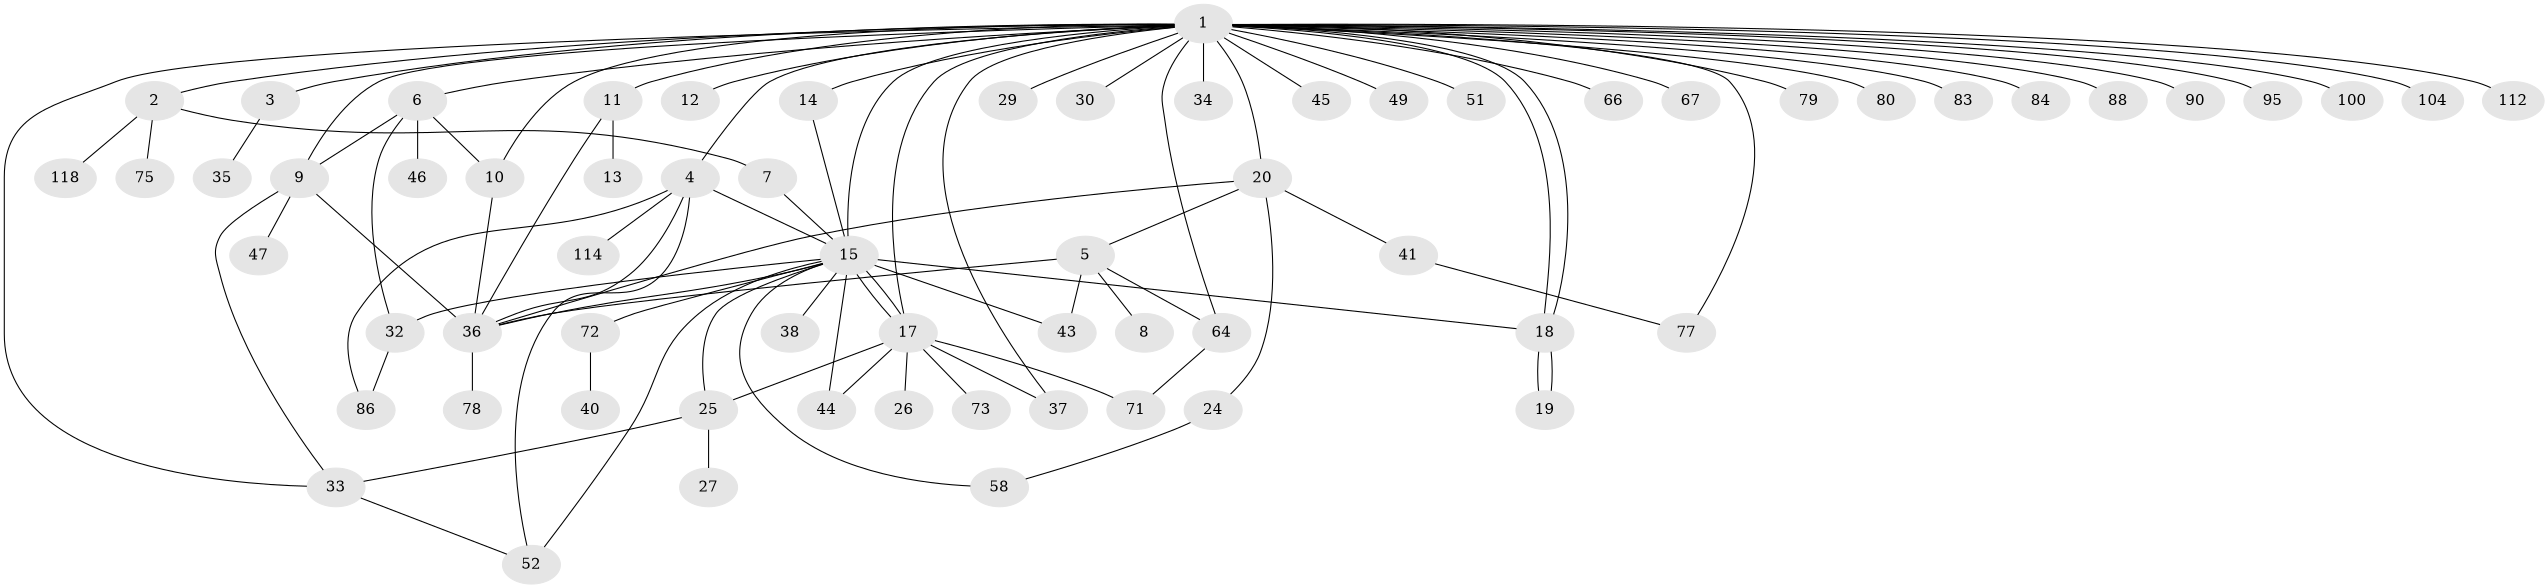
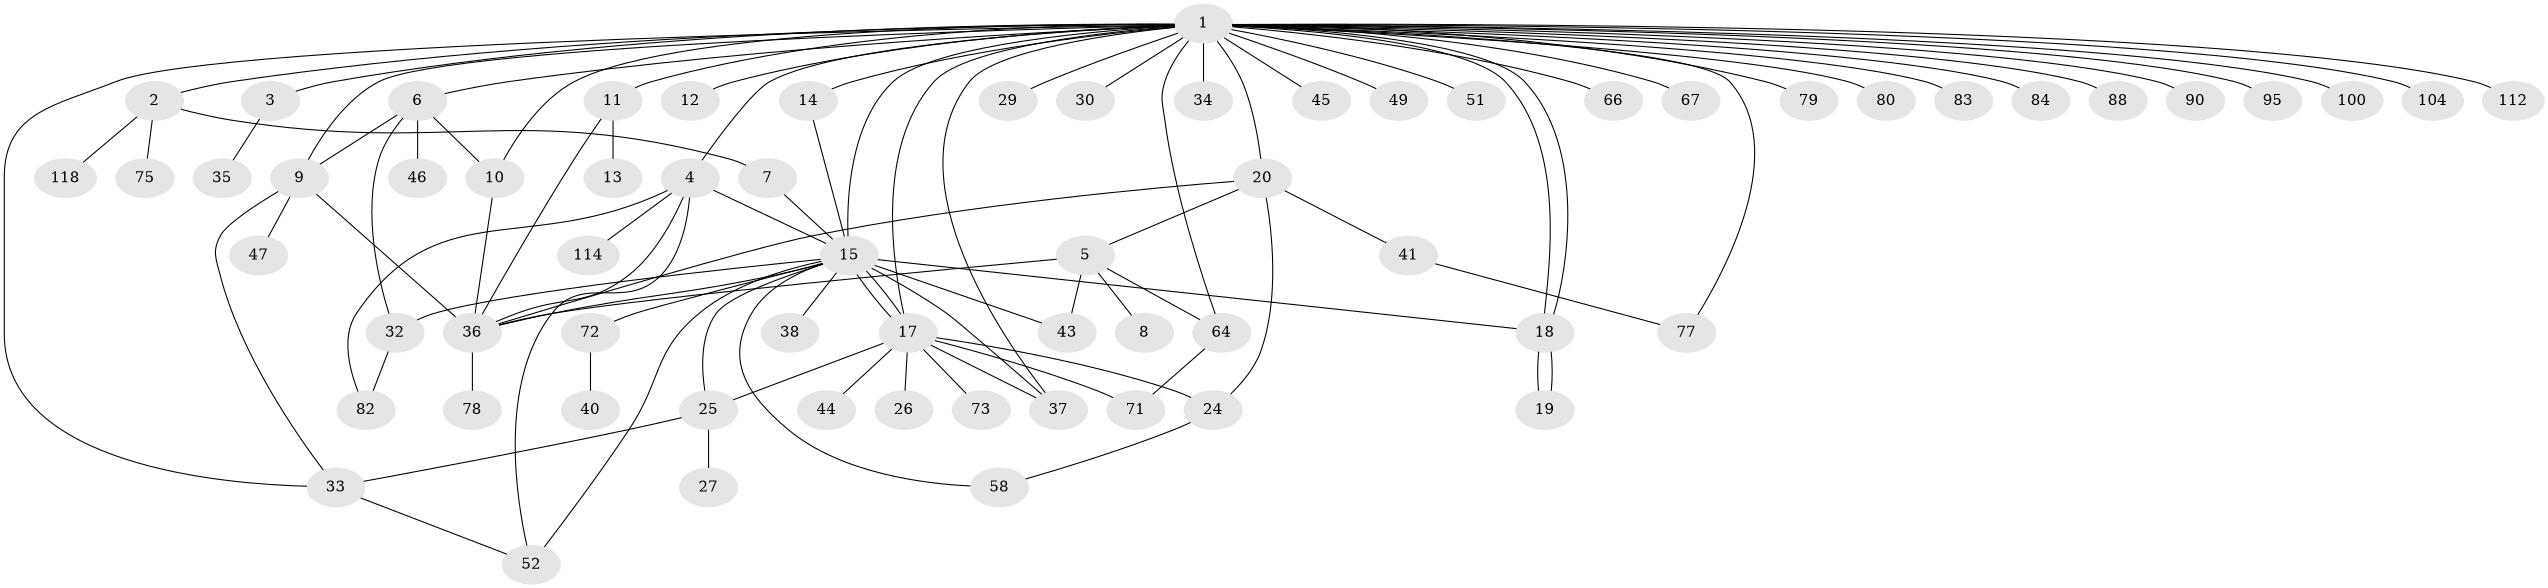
(838, 333) -> (961, 325)
none -> (1065, 361)
(366, 410) -> (366, 410)
